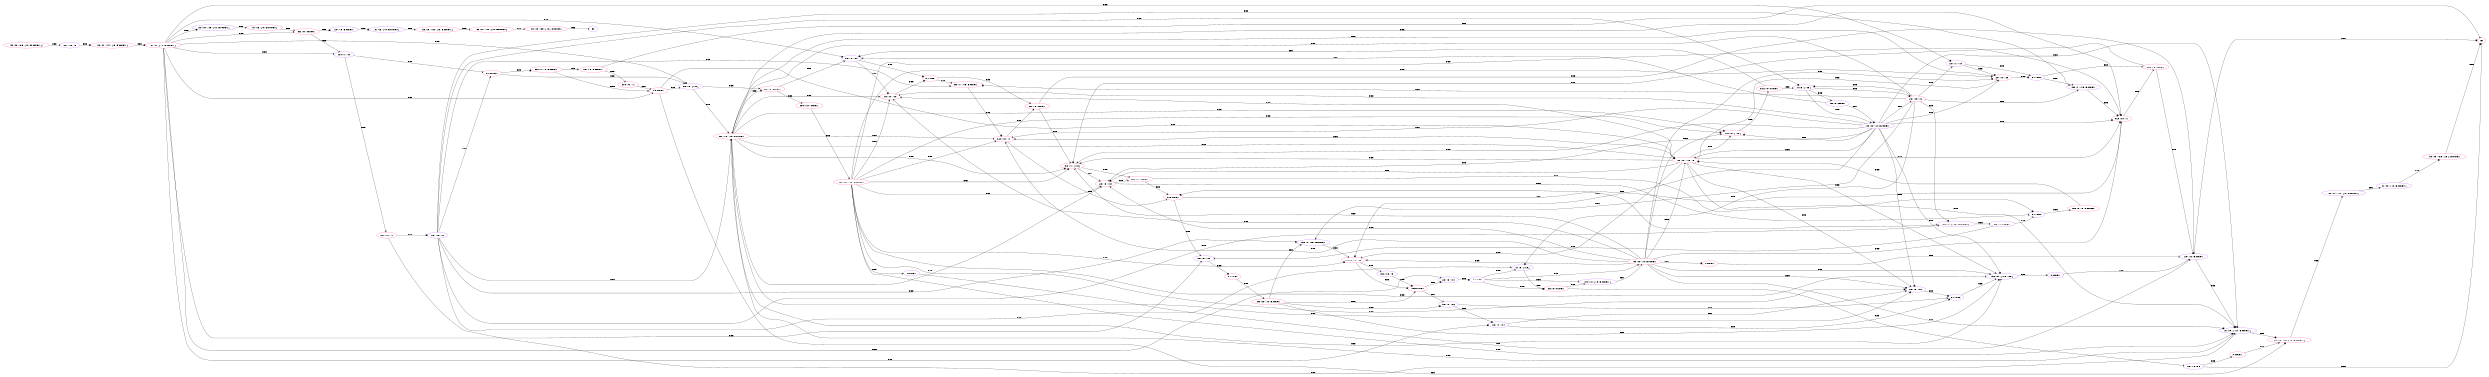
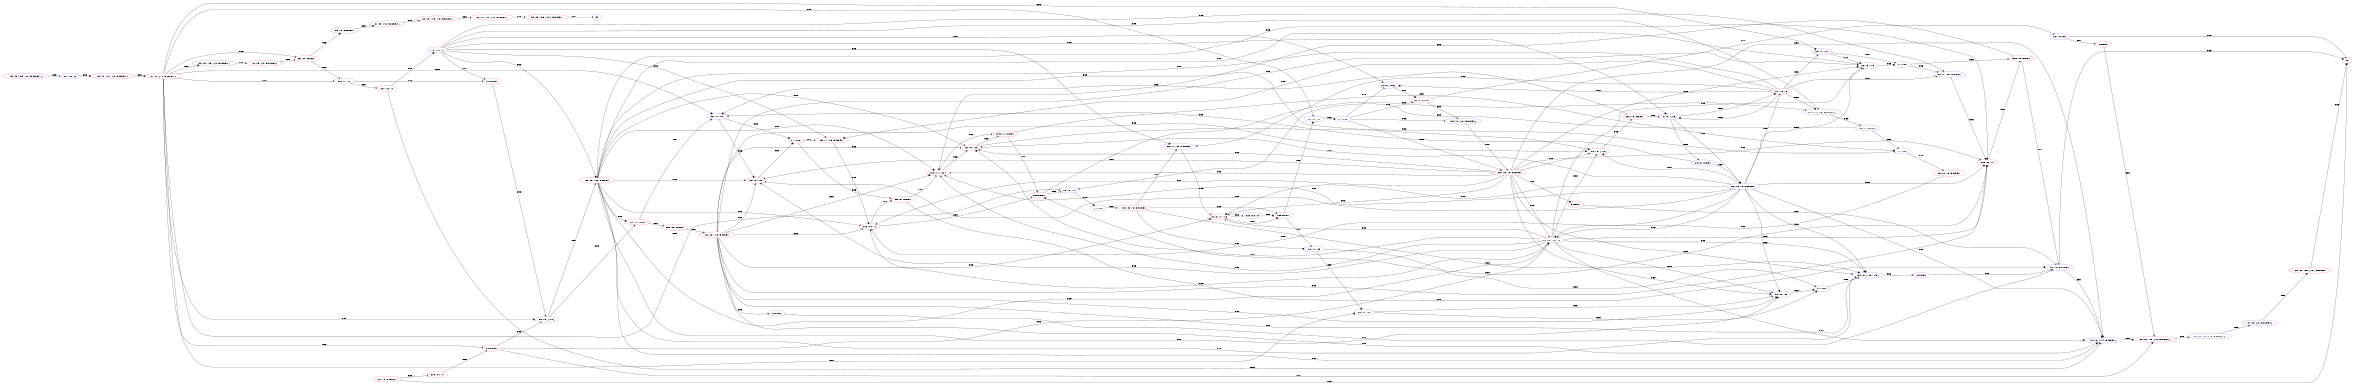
(546, 69) -> none
